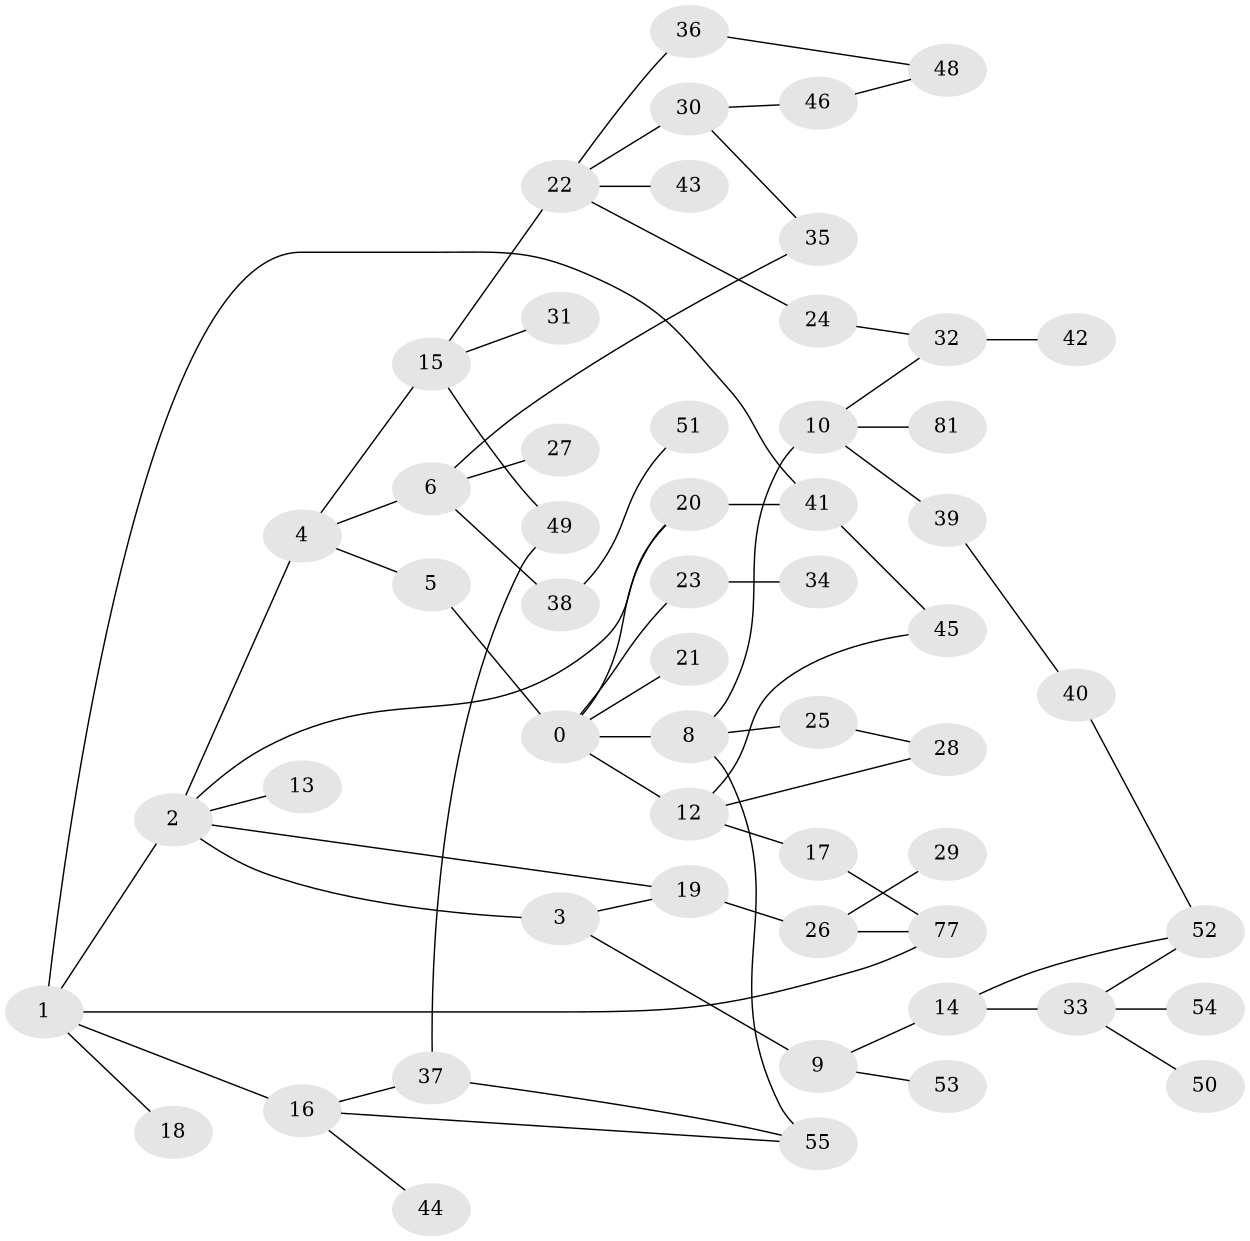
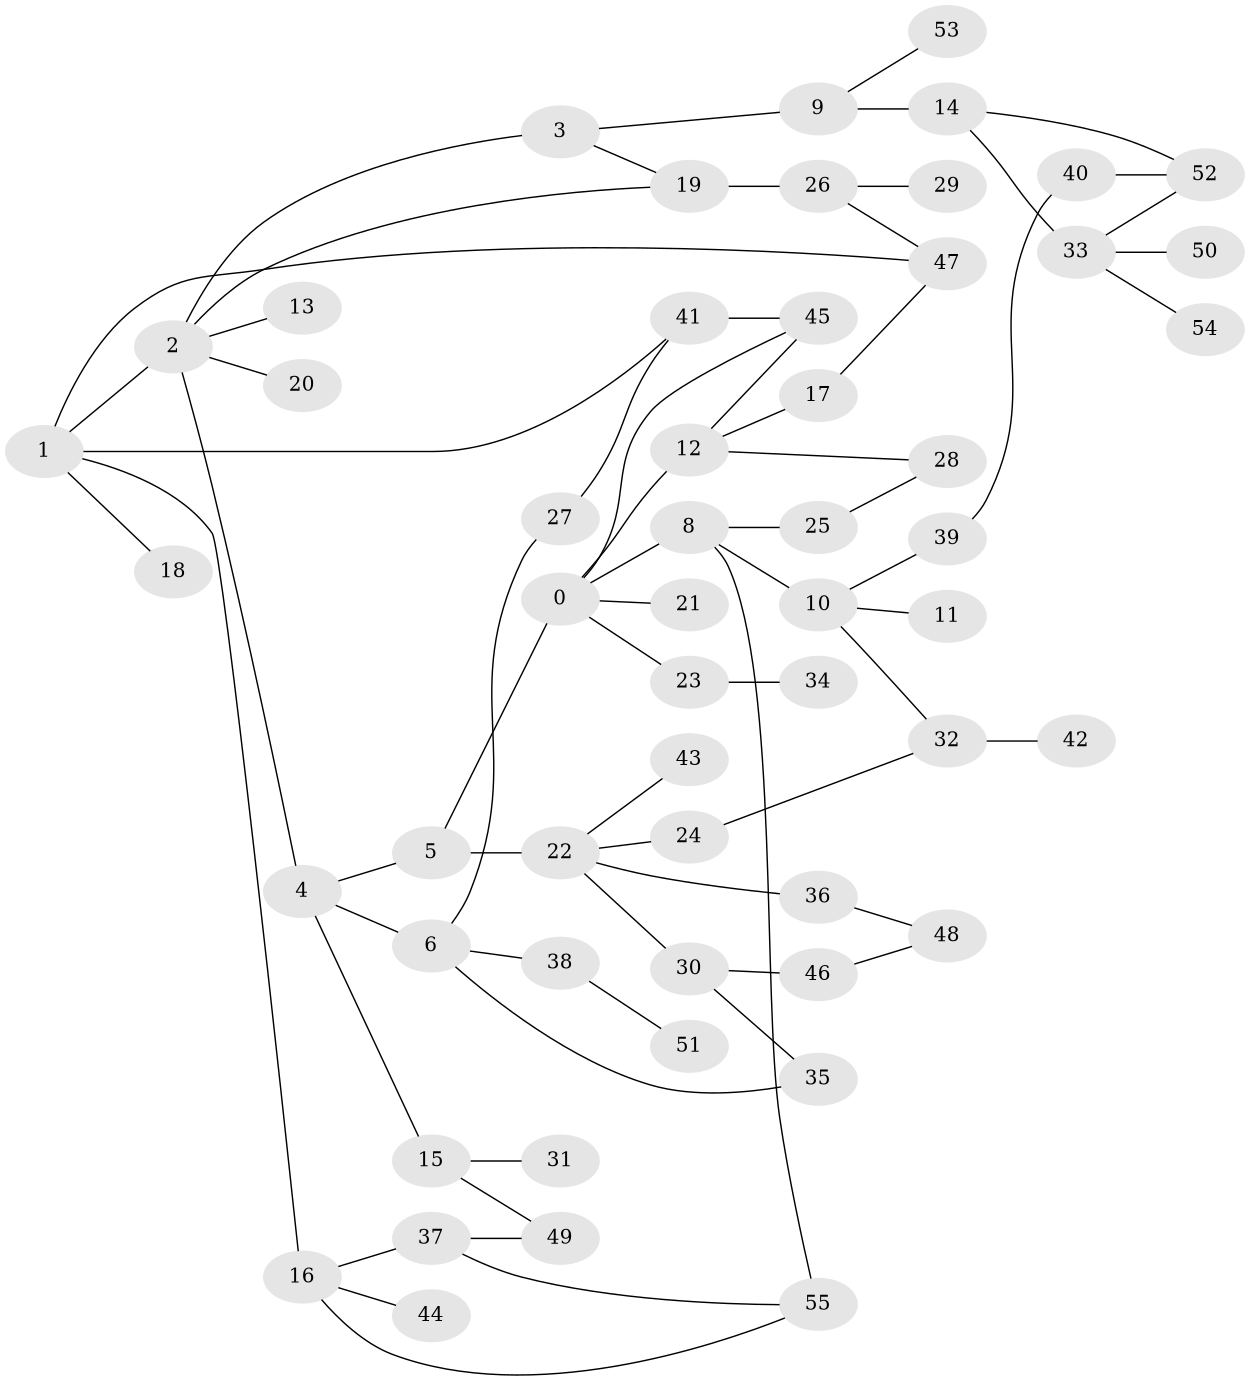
(496, 275) -> (496, 853)
(947, 427) -> (947, 616)
(754, 505) -> (625, 418)
(620, 635) -> (643, 422)
(947, 932) -> (947, 264)
